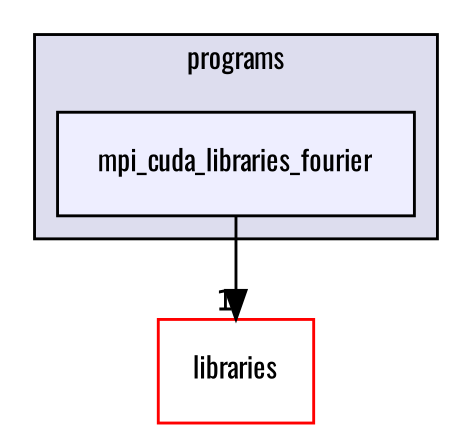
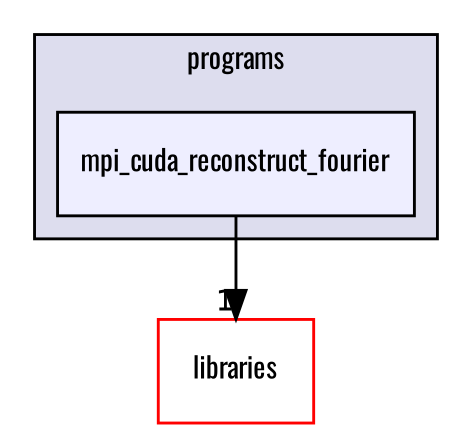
(236, 164) -> (236, 164)
